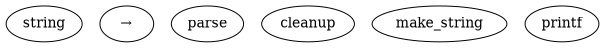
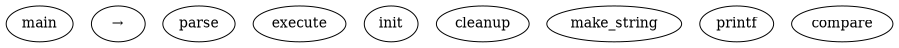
(44, 24) -> (40, 24)
none -> (300, 24)
none -> (391, 24)
none -> (842, 24)
